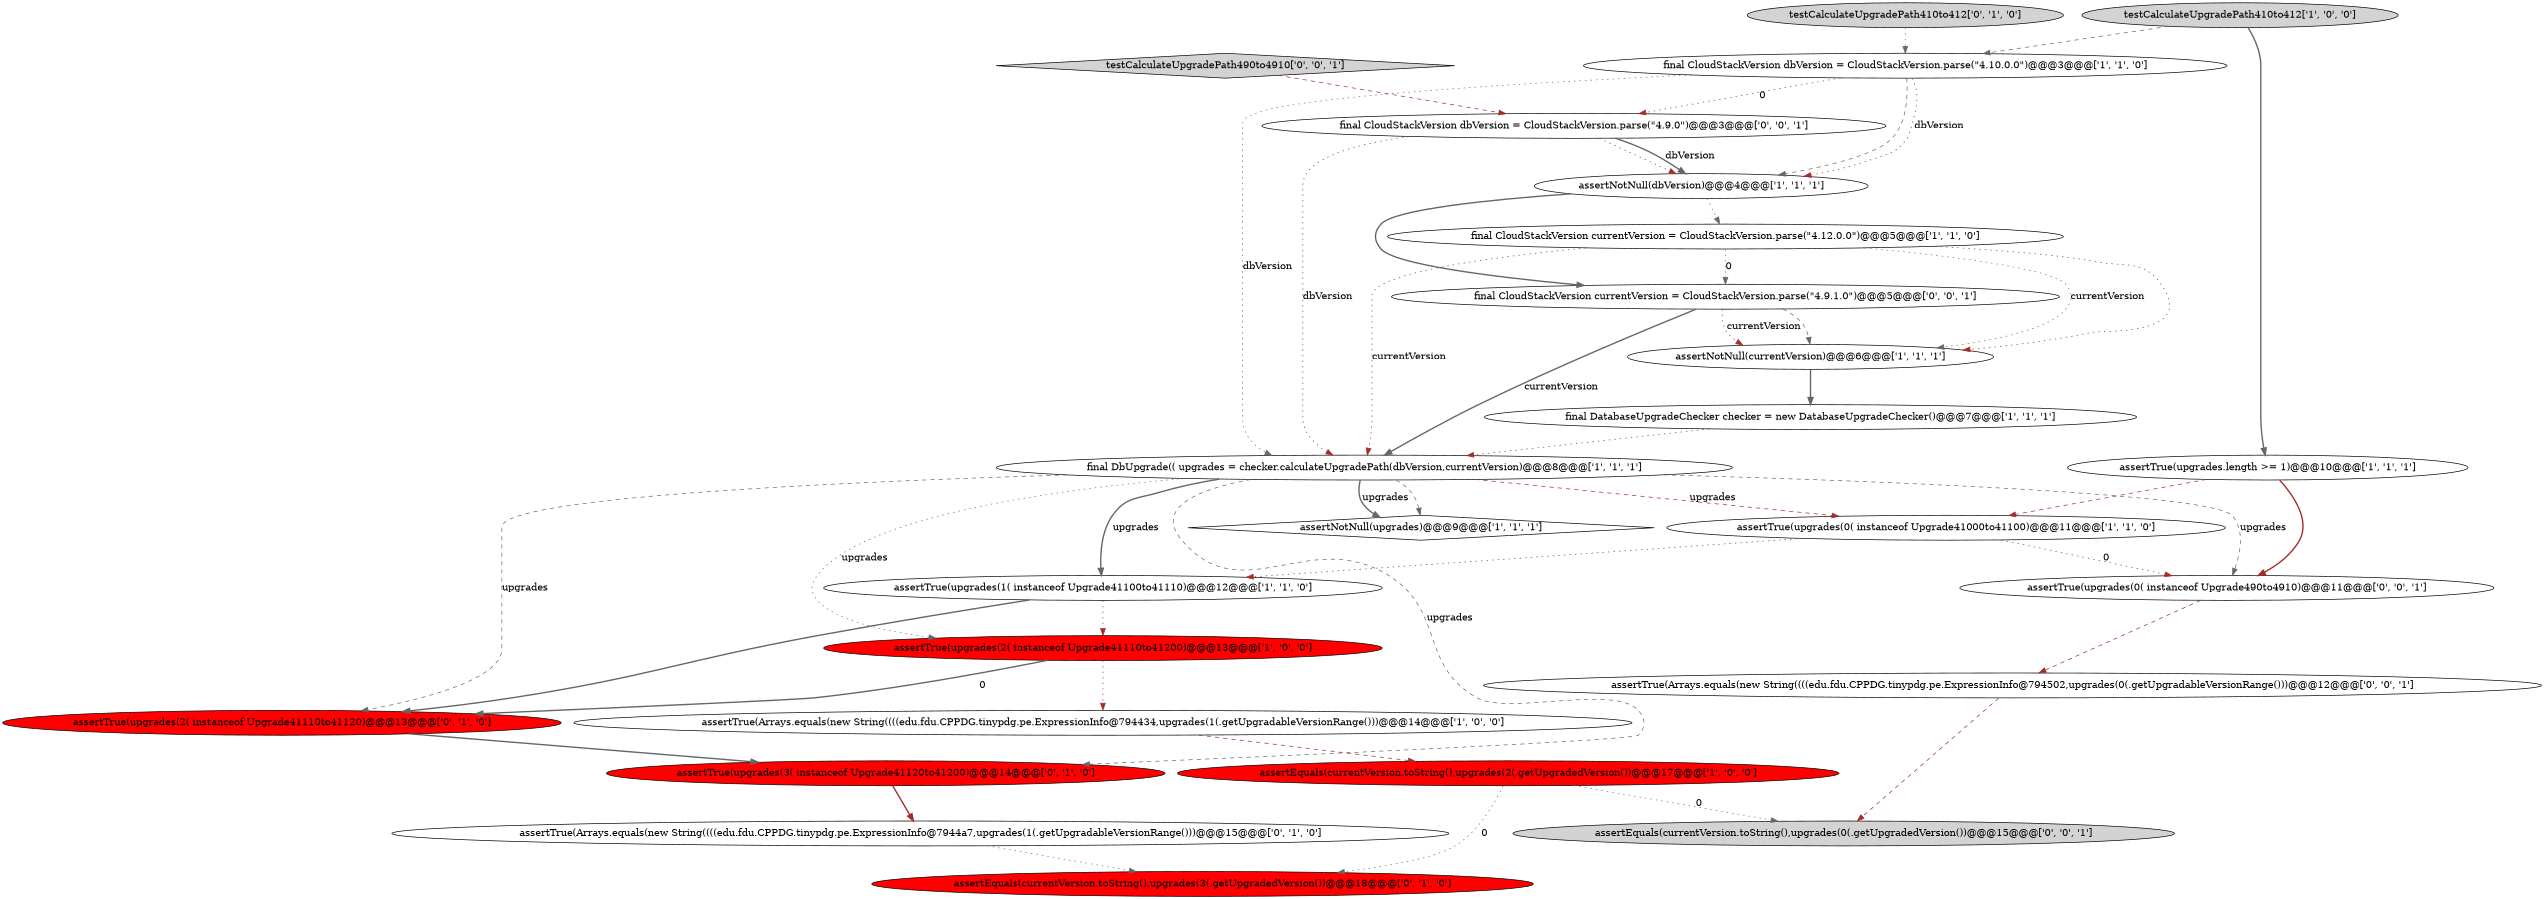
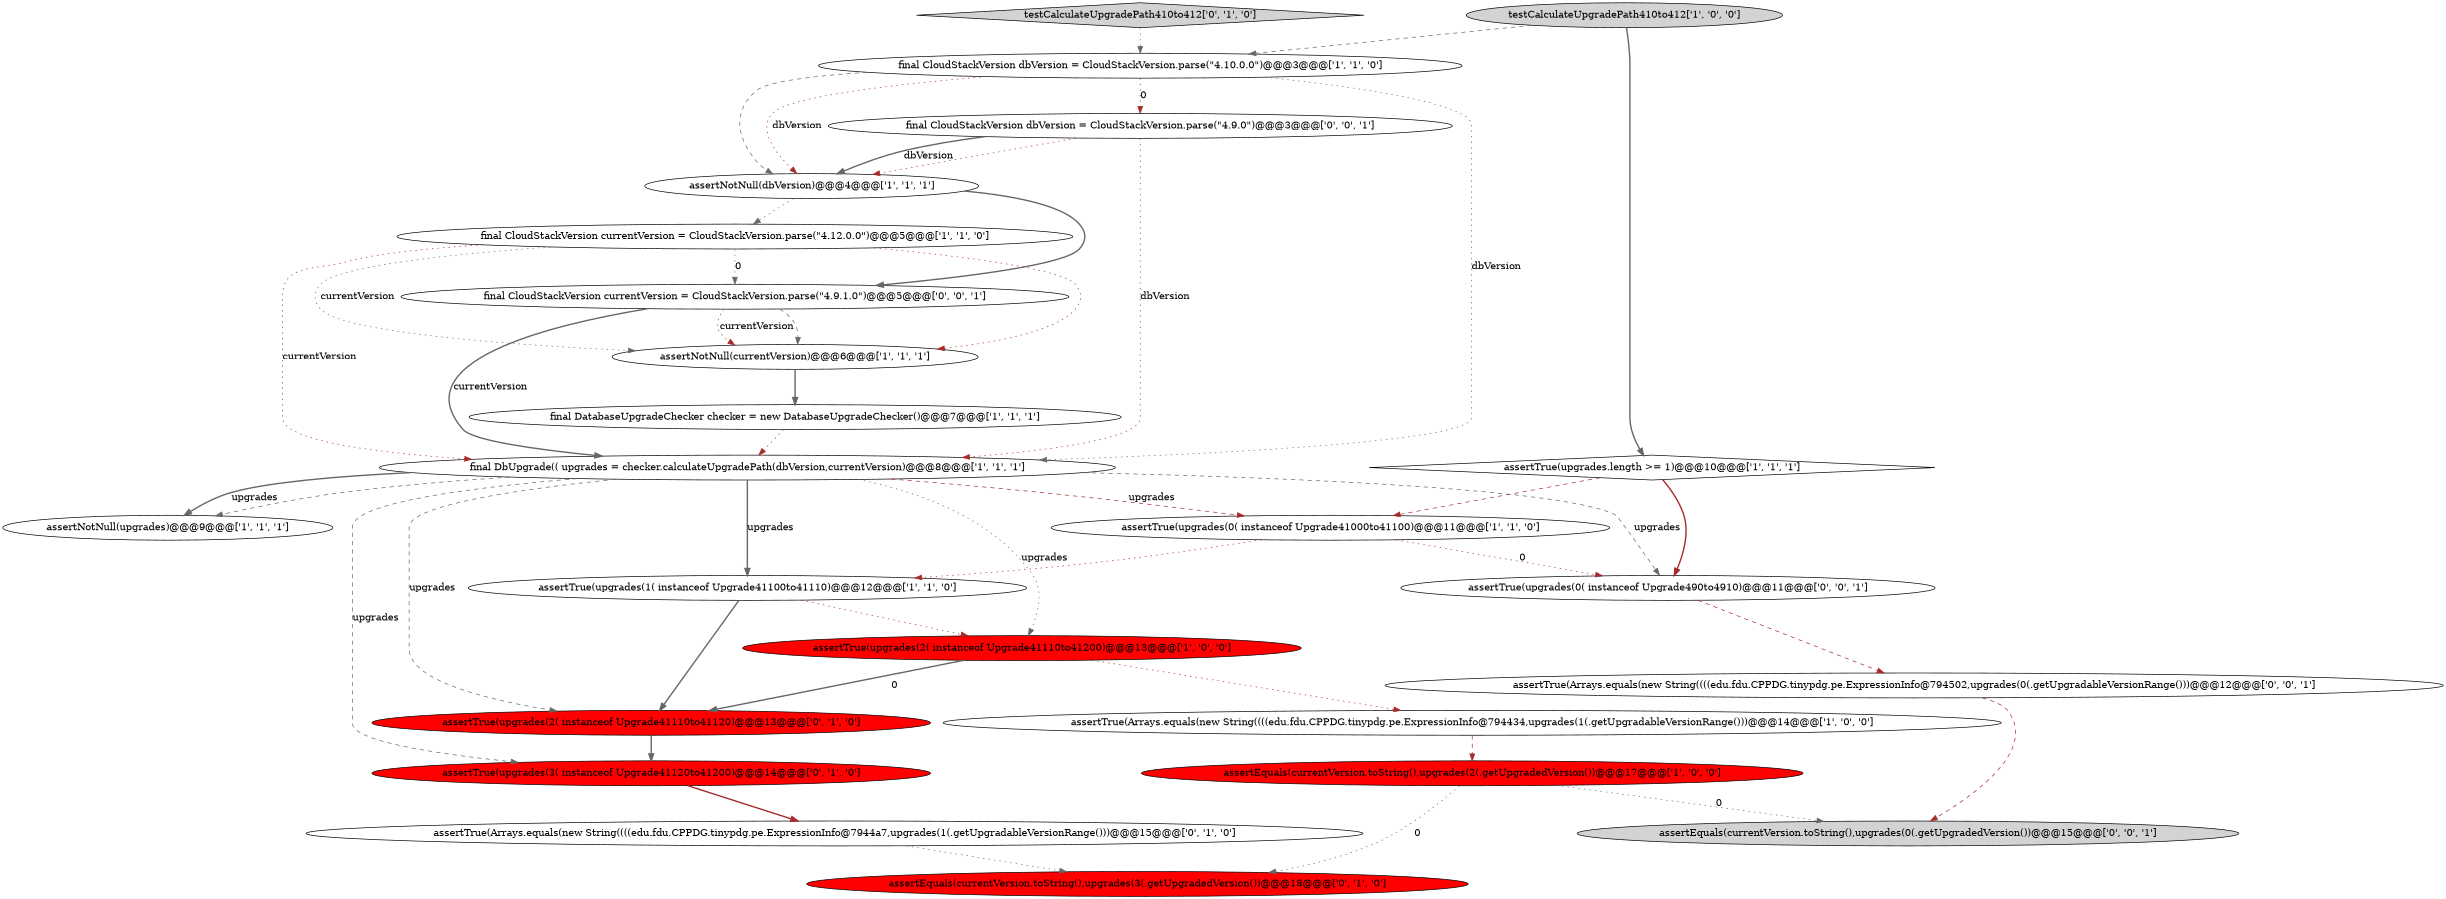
(1905, 15) -> (1140, 15)
(1225, 66) -> none
(2268, 468) -> (1652, 468)
(1421, 528) -> (168, 528)
